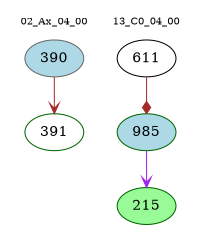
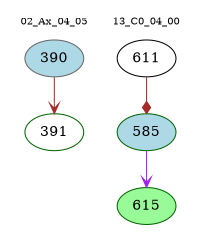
(54, 22) -> (54, 22)
(147, 132) -> (147, 132)
(147, 206) -> (147, 206)
